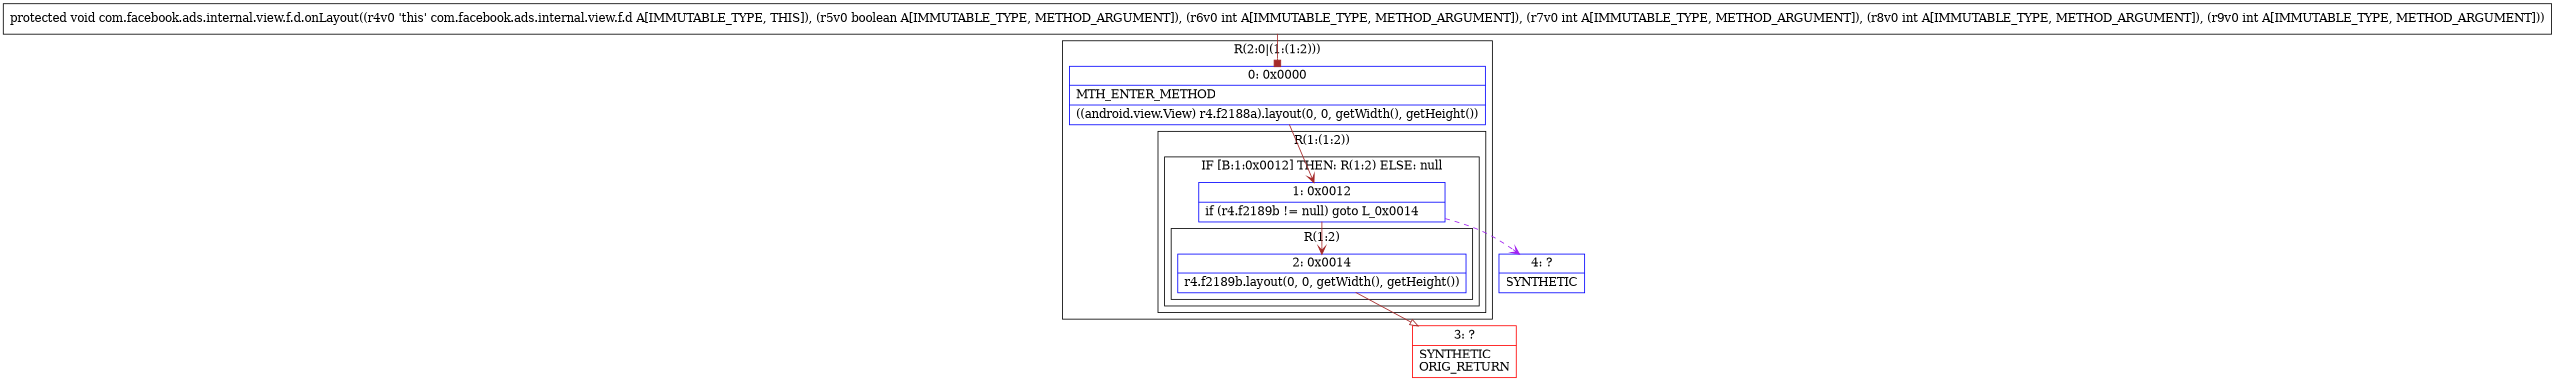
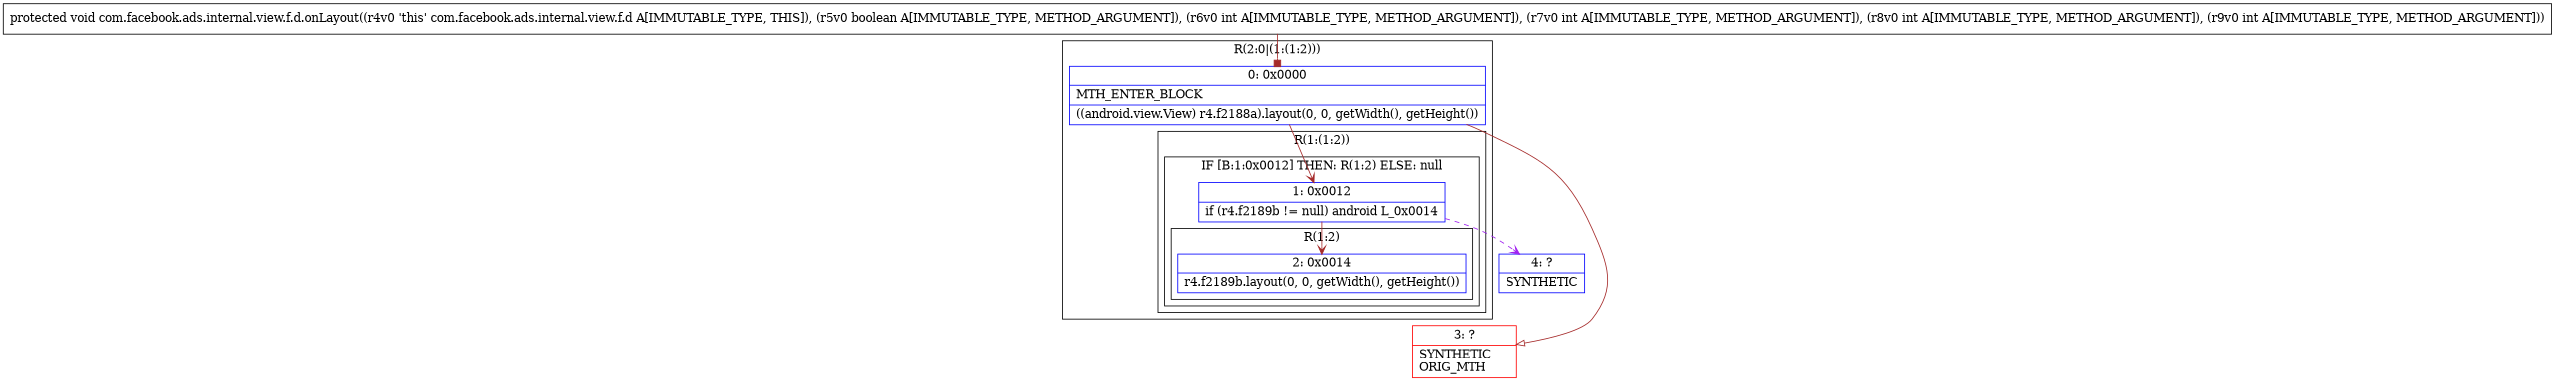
(1146, 95) -> (1139, 95)
(1312, 212) -> (1322, 212)
(1383, 307) -> (1592, 229)
(1464, 367) -> (1452, 367)
